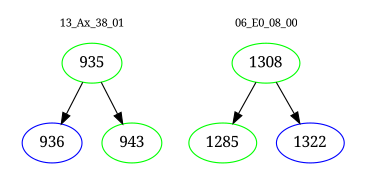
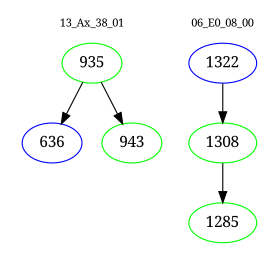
(285, 98) -> (223, 98)
(52, 143) -> (52, 143)
